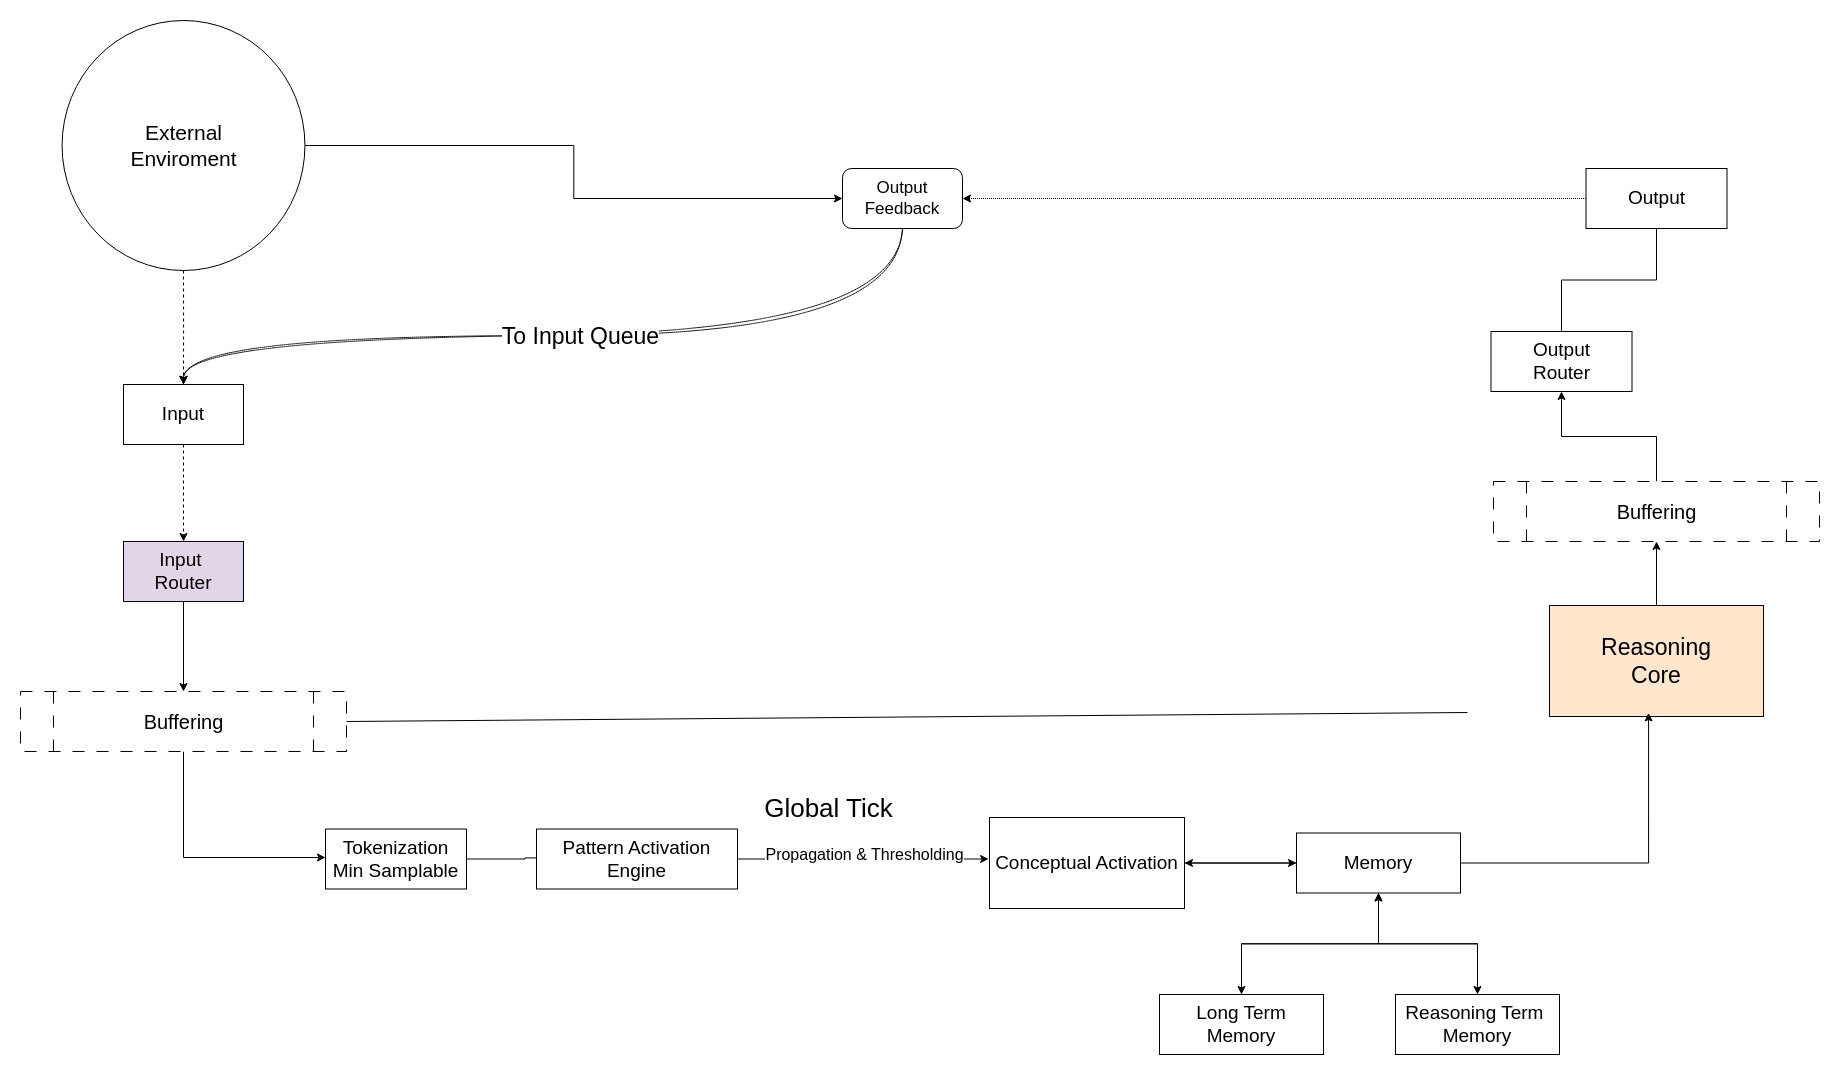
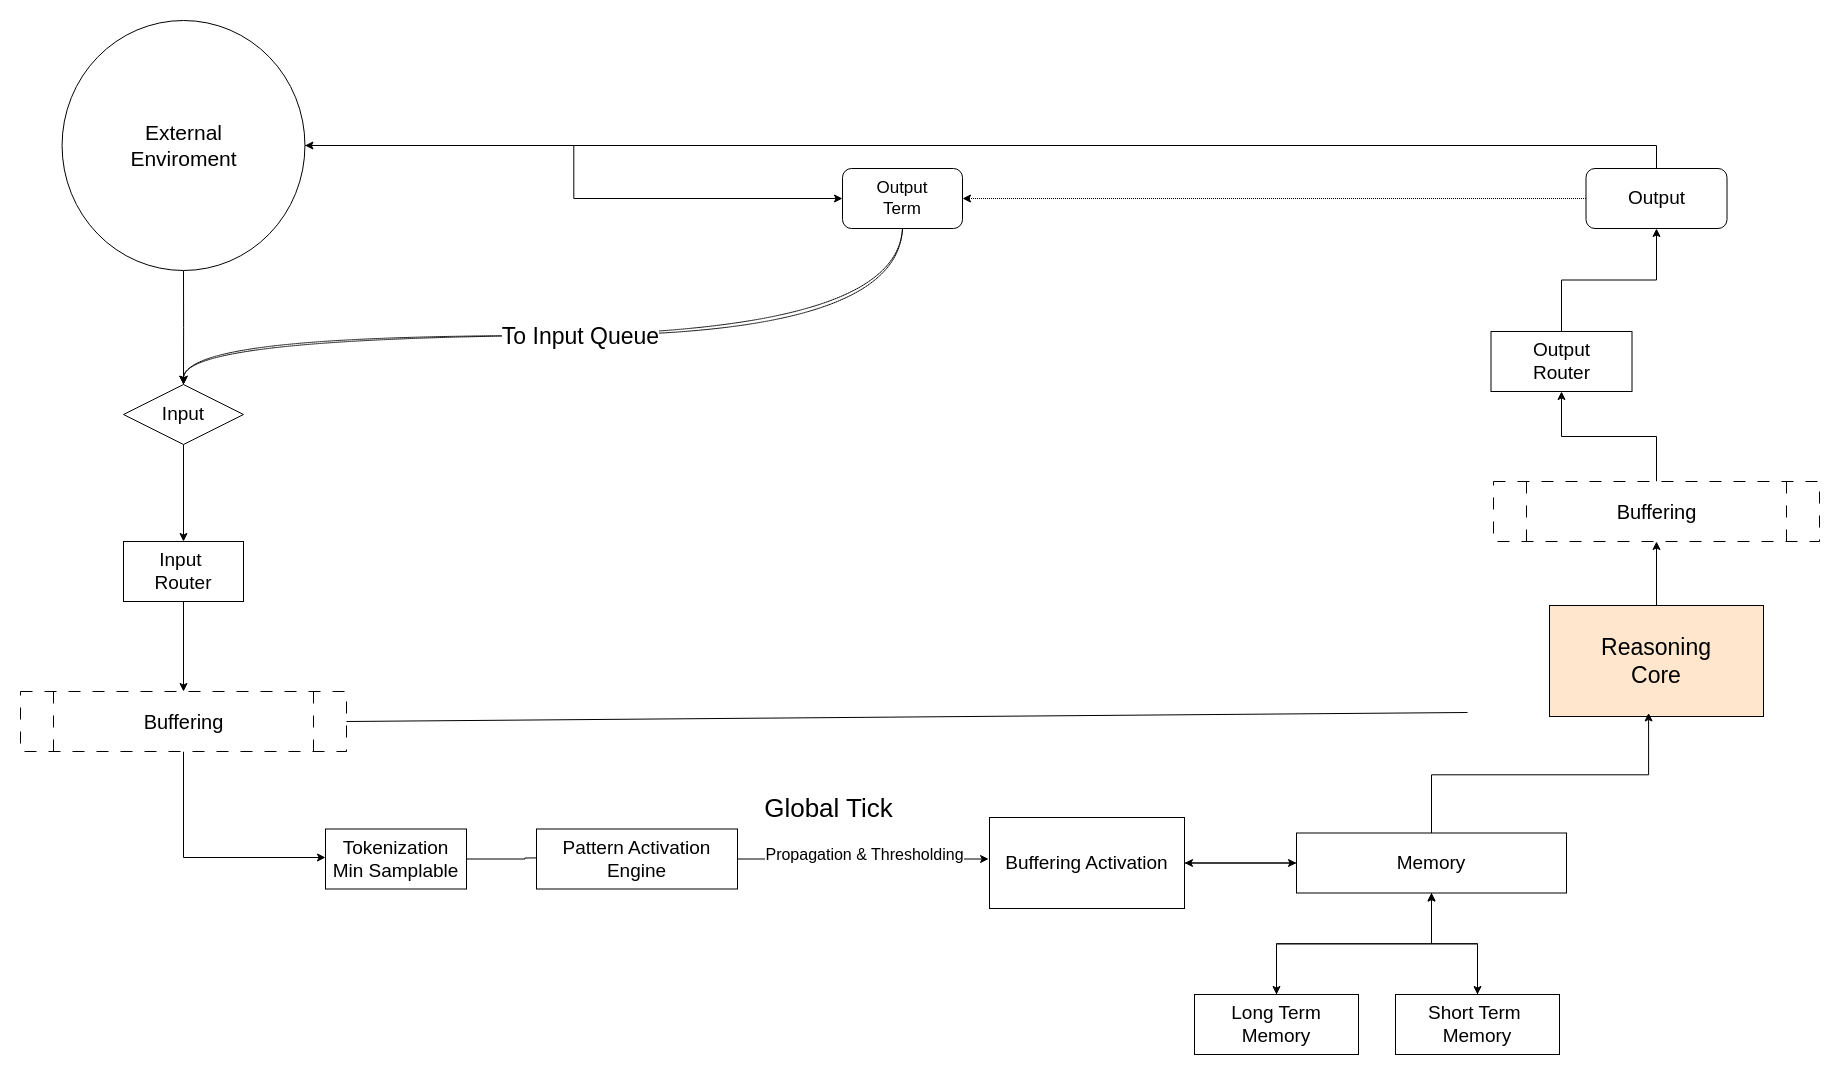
none -> (1127, 146)
(903, 199) -> (903, 199)
(1657, 199) -> (1657, 199)
(1657, 234) -> (1657, 236)
(184, 322) -> (184, 322)
(184, 415) -> (184, 415)
(184, 490) -> (184, 490)
(184, 572) -> (184, 572)
(1379, 863) -> (1432, 863)
(1087, 864) -> (1087, 864)
(1242, 1025) -> (1277, 1025)
(1478, 1025) -> (1478, 1025)
